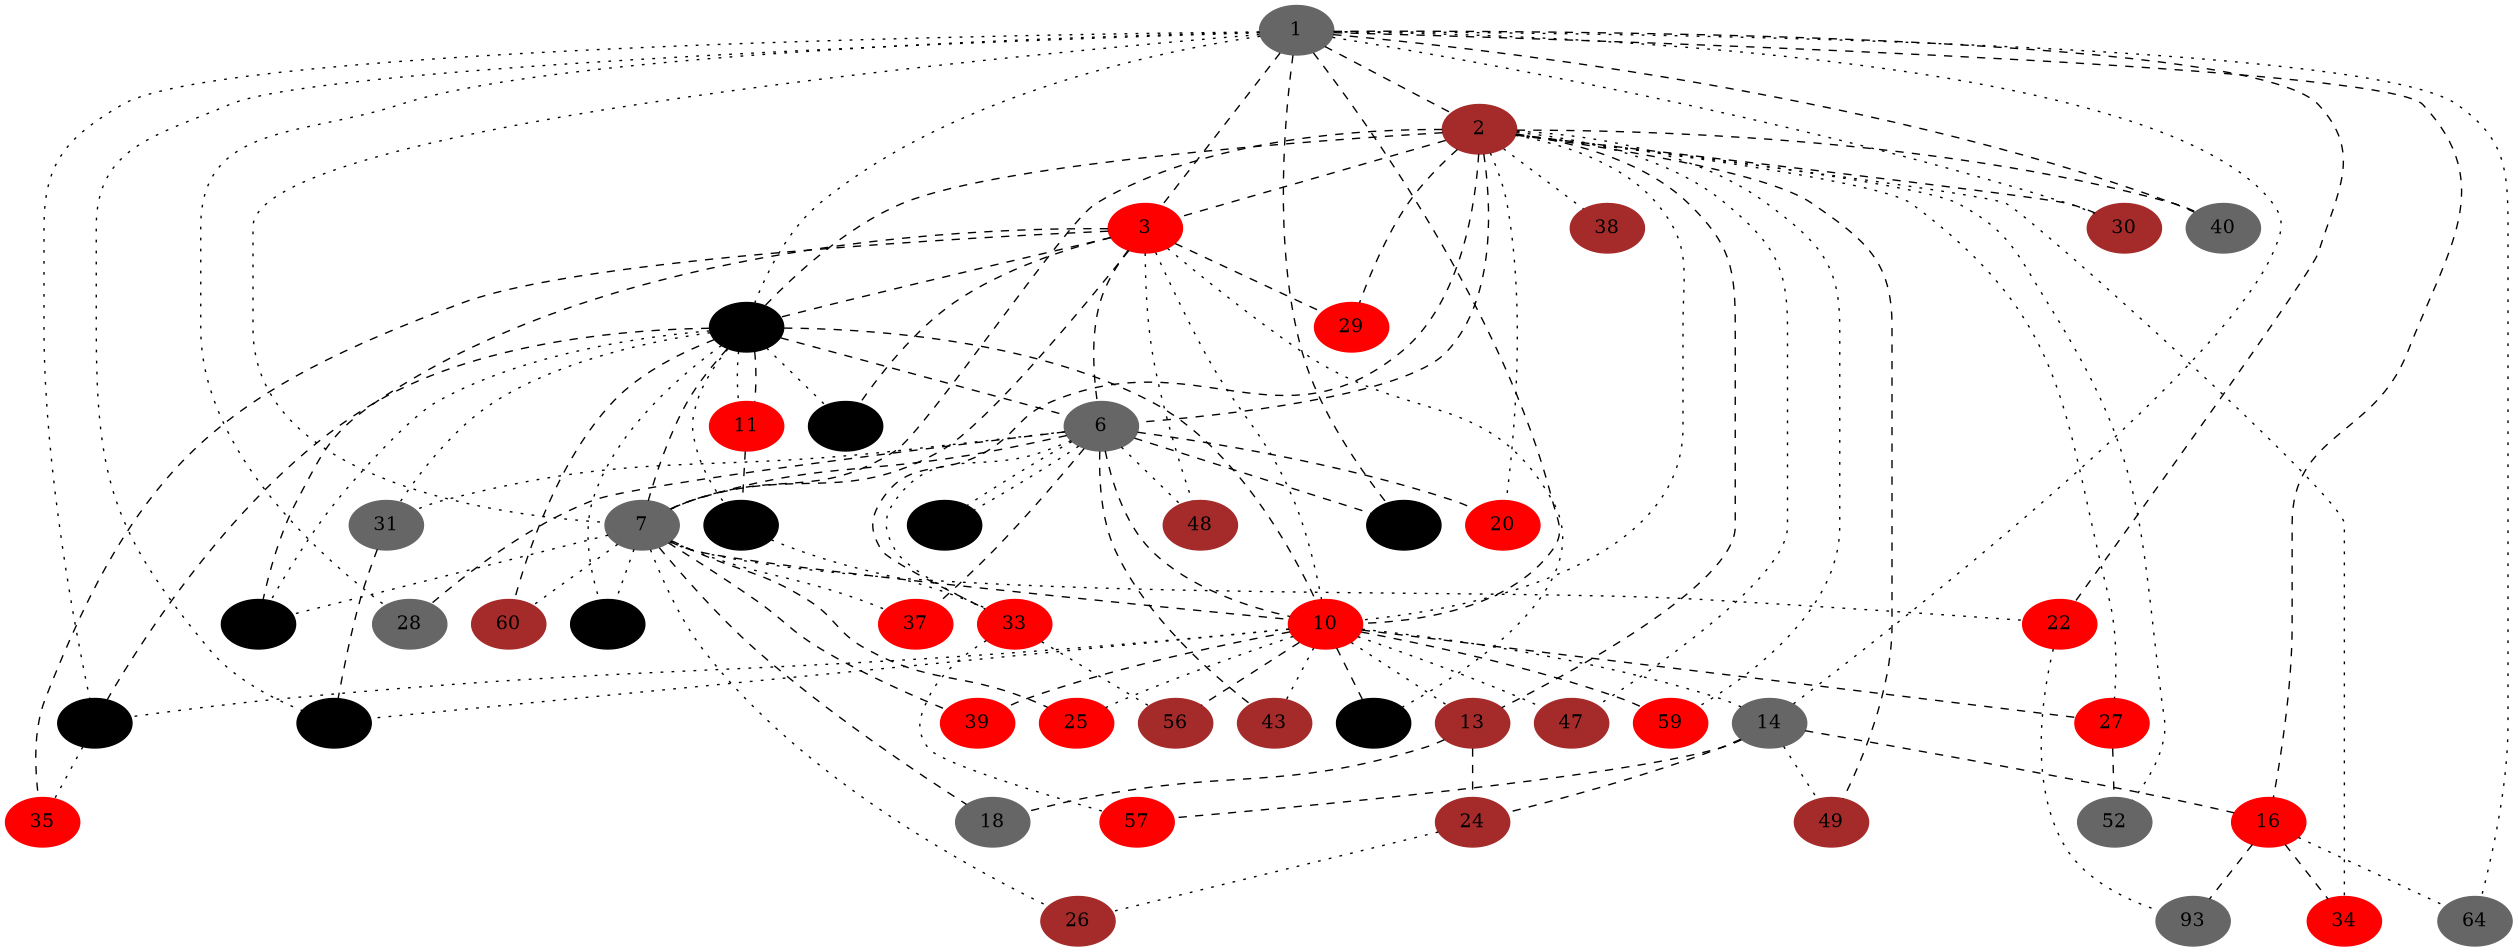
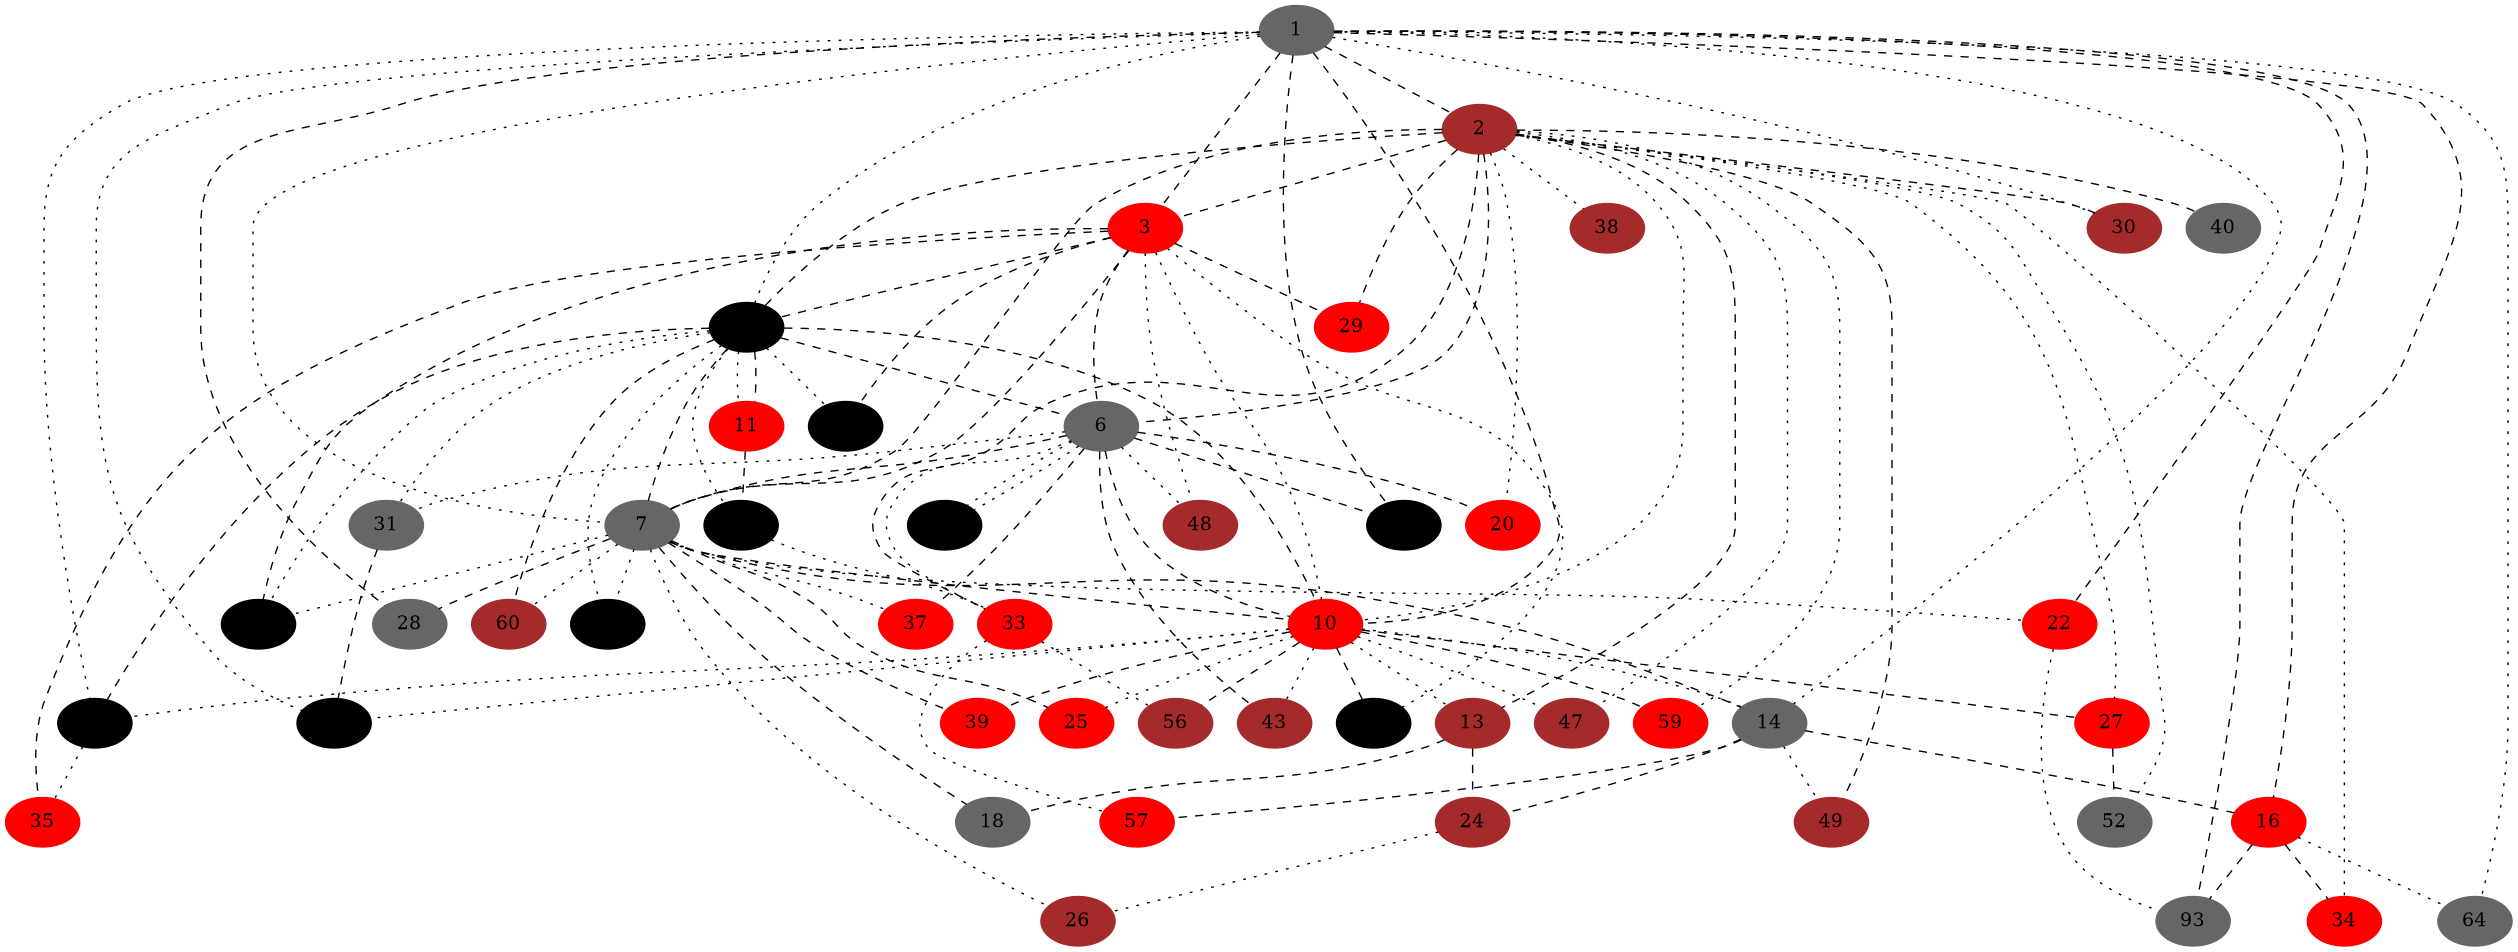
(479, 86) -> (479, 86)
(1770, 96) -> (2342, 102)
(733, 475) -> (533, 569)
none -> (1157, 580)
